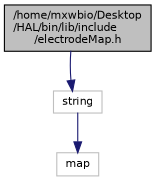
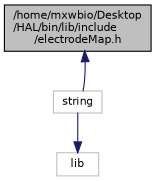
(70, 66) -> (85, 77)
(78, 164) -> (78, 164)
